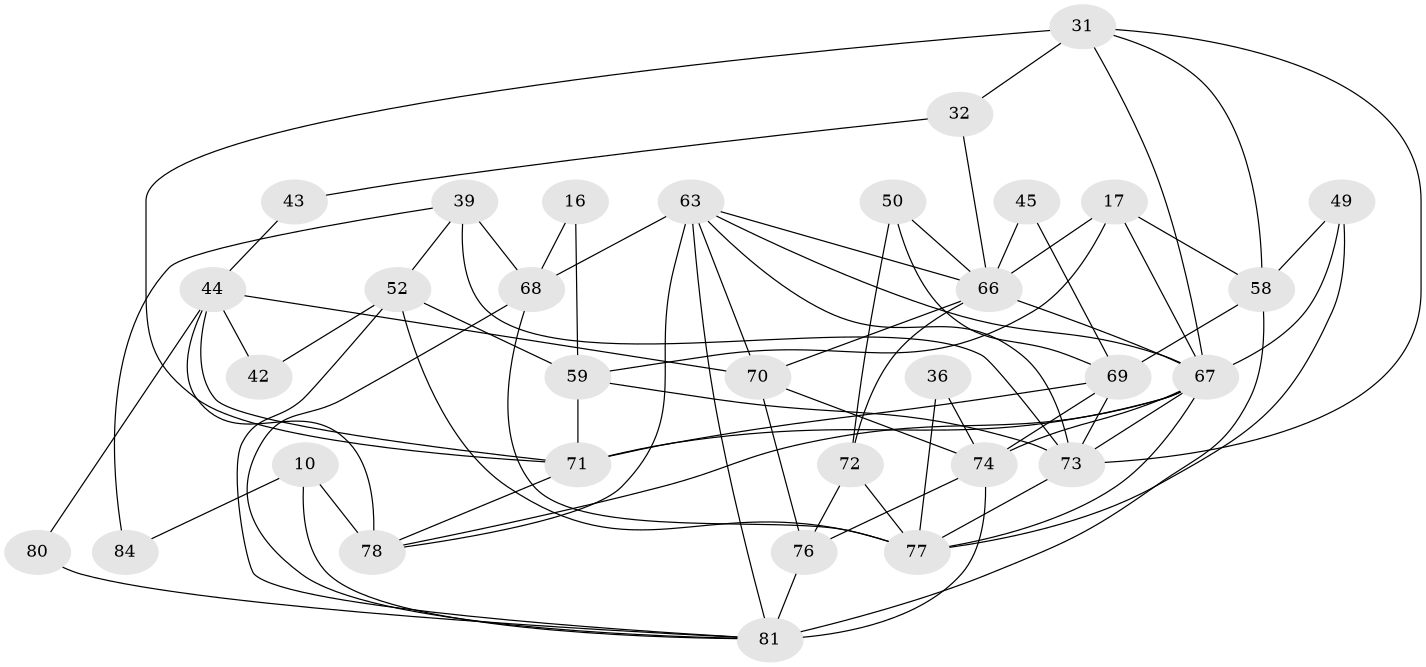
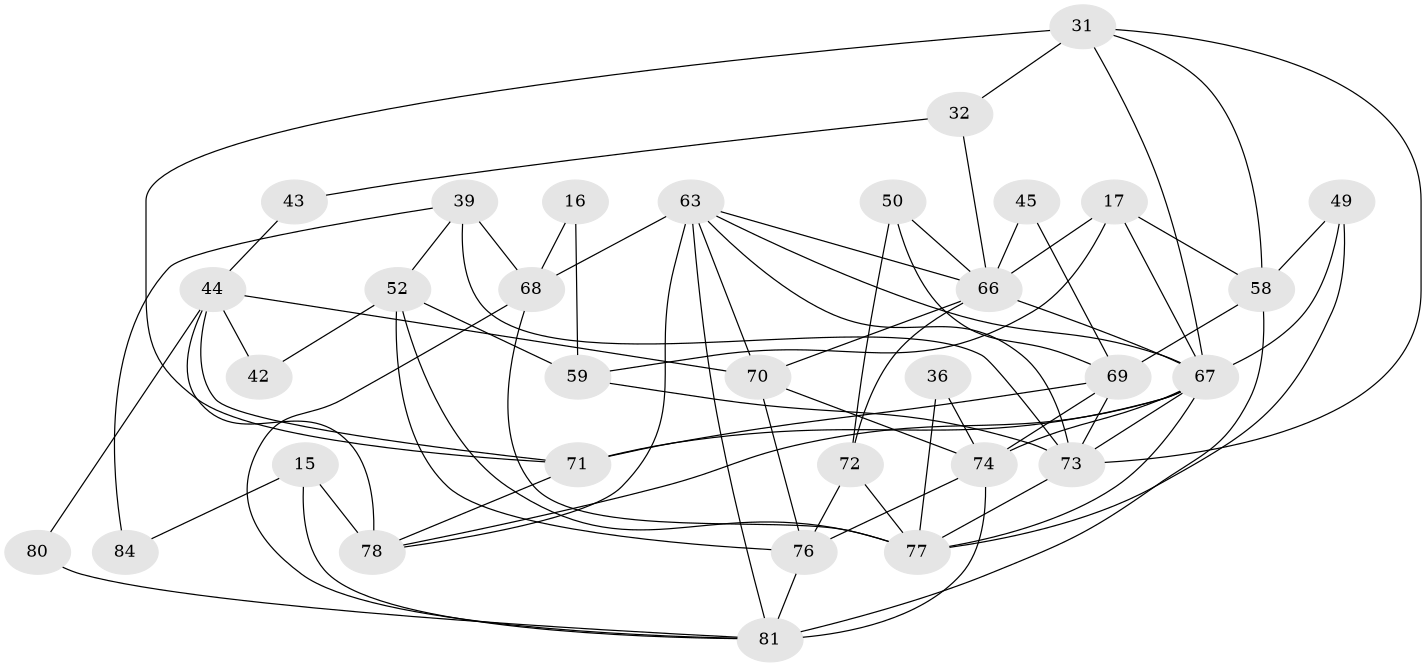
(578, 421) -> none
(305, 465) -> (305, 465)
(329, 598) -> (501, 512)
